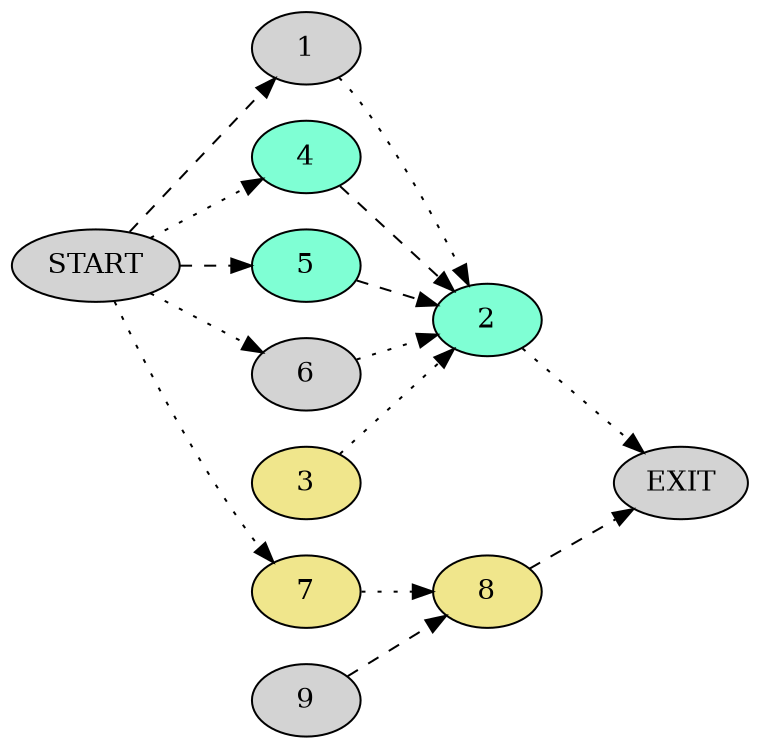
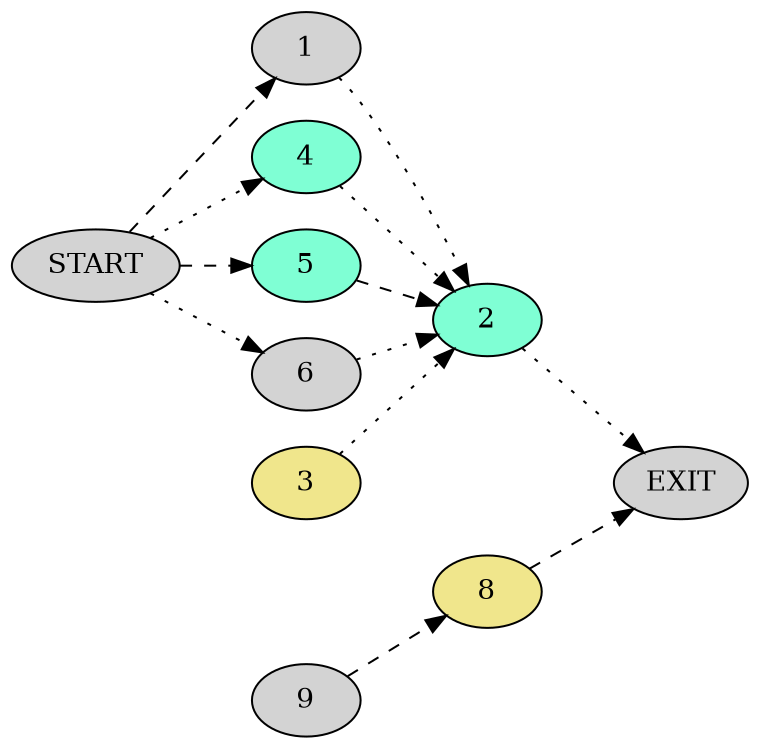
(389, 232) -> (389, 232)
(306, 592) -> none
